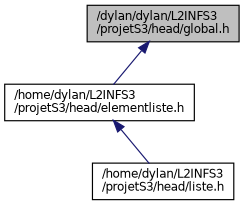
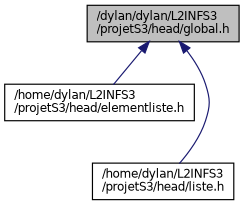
(135, 147) -> (209, 109)
